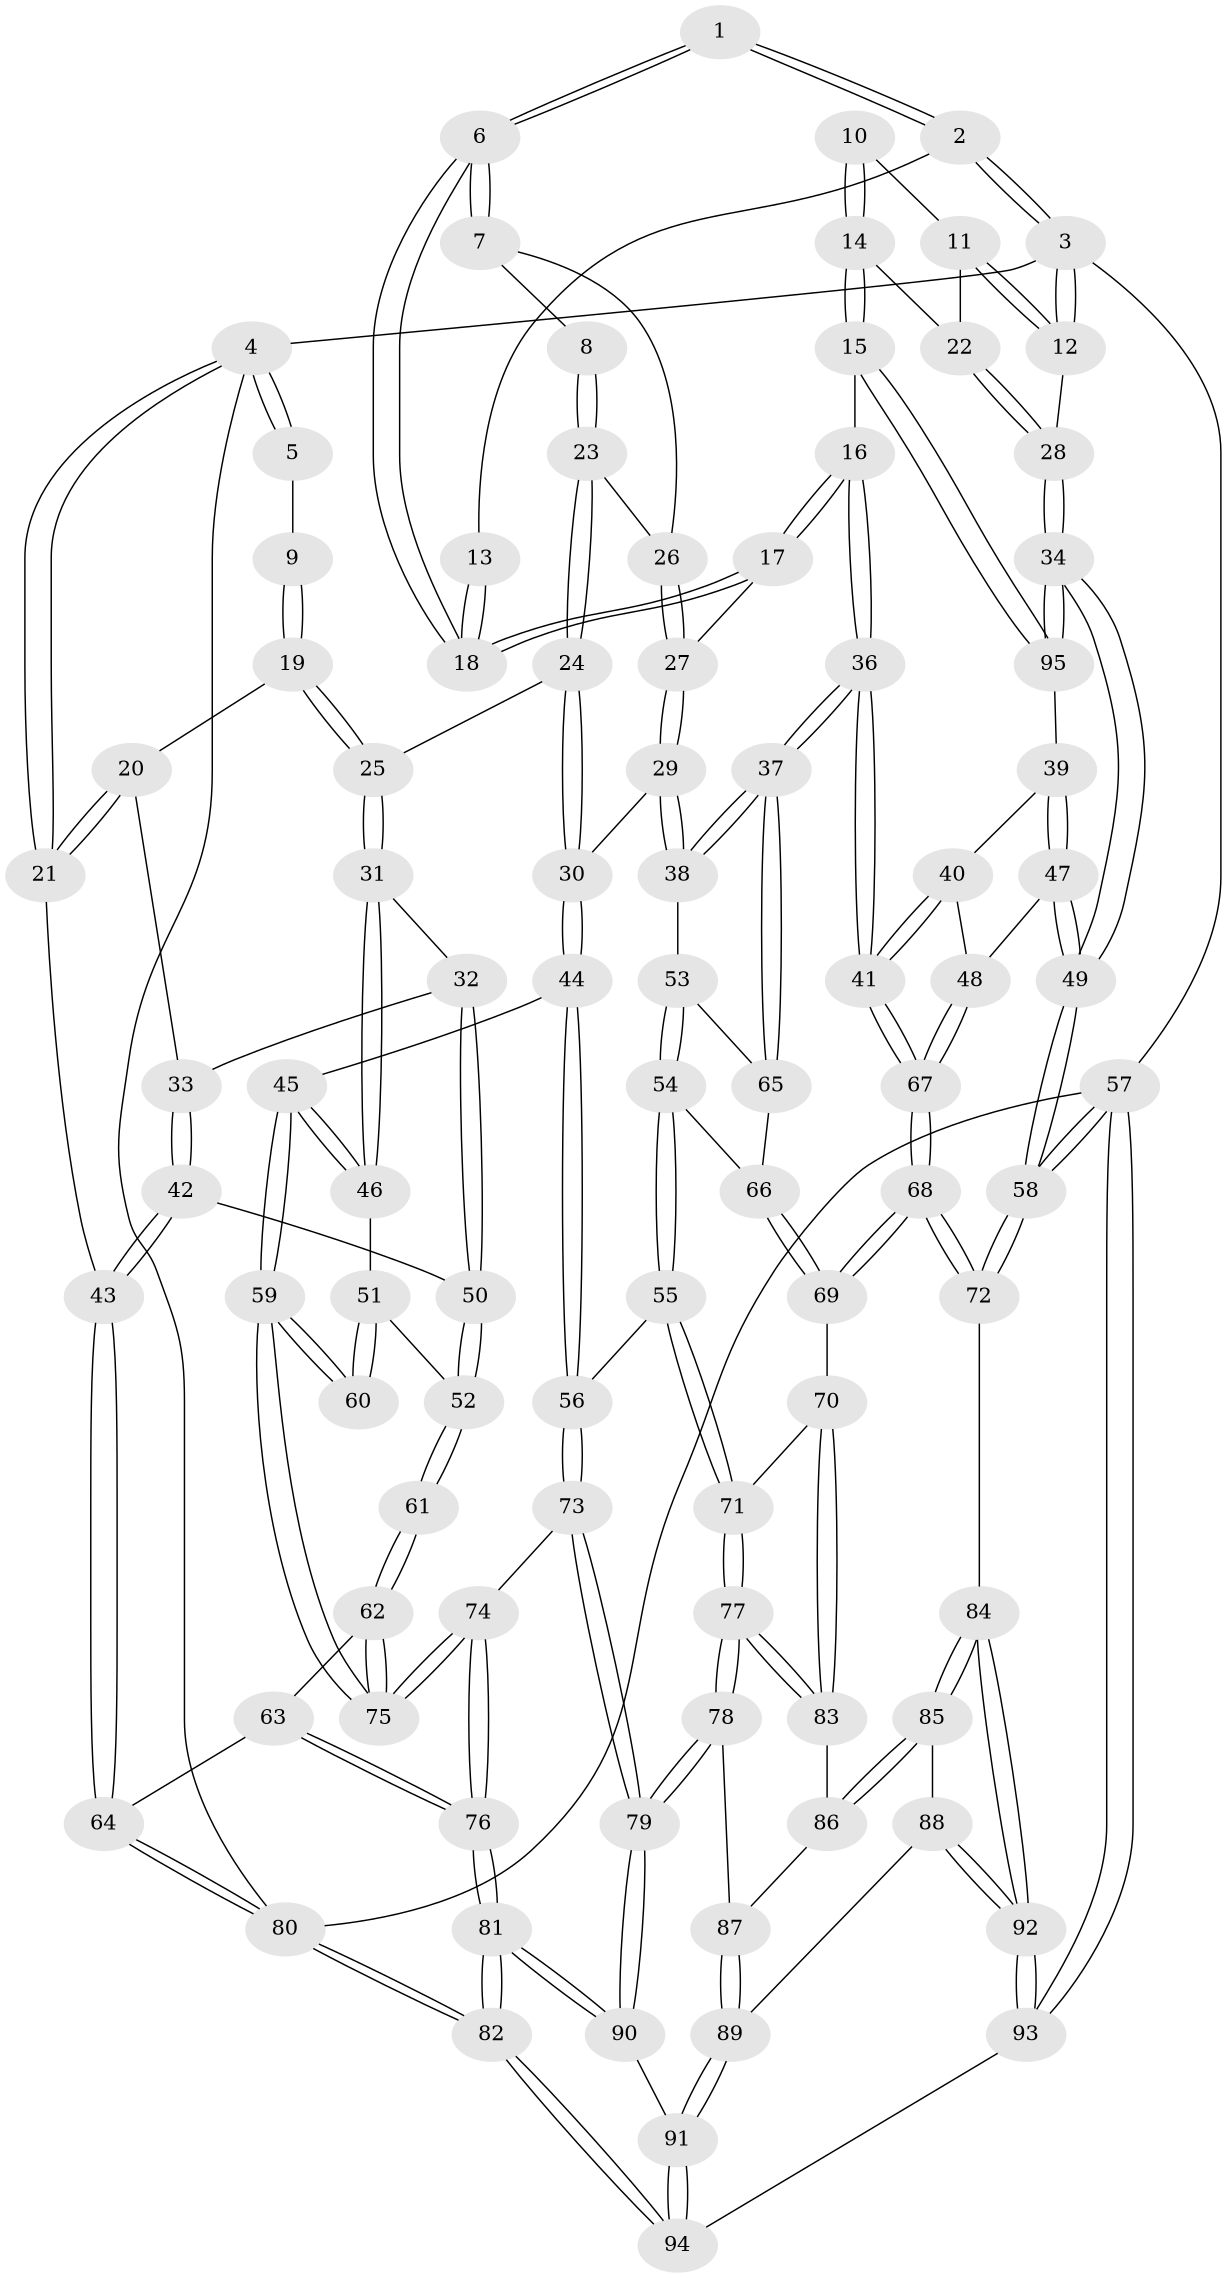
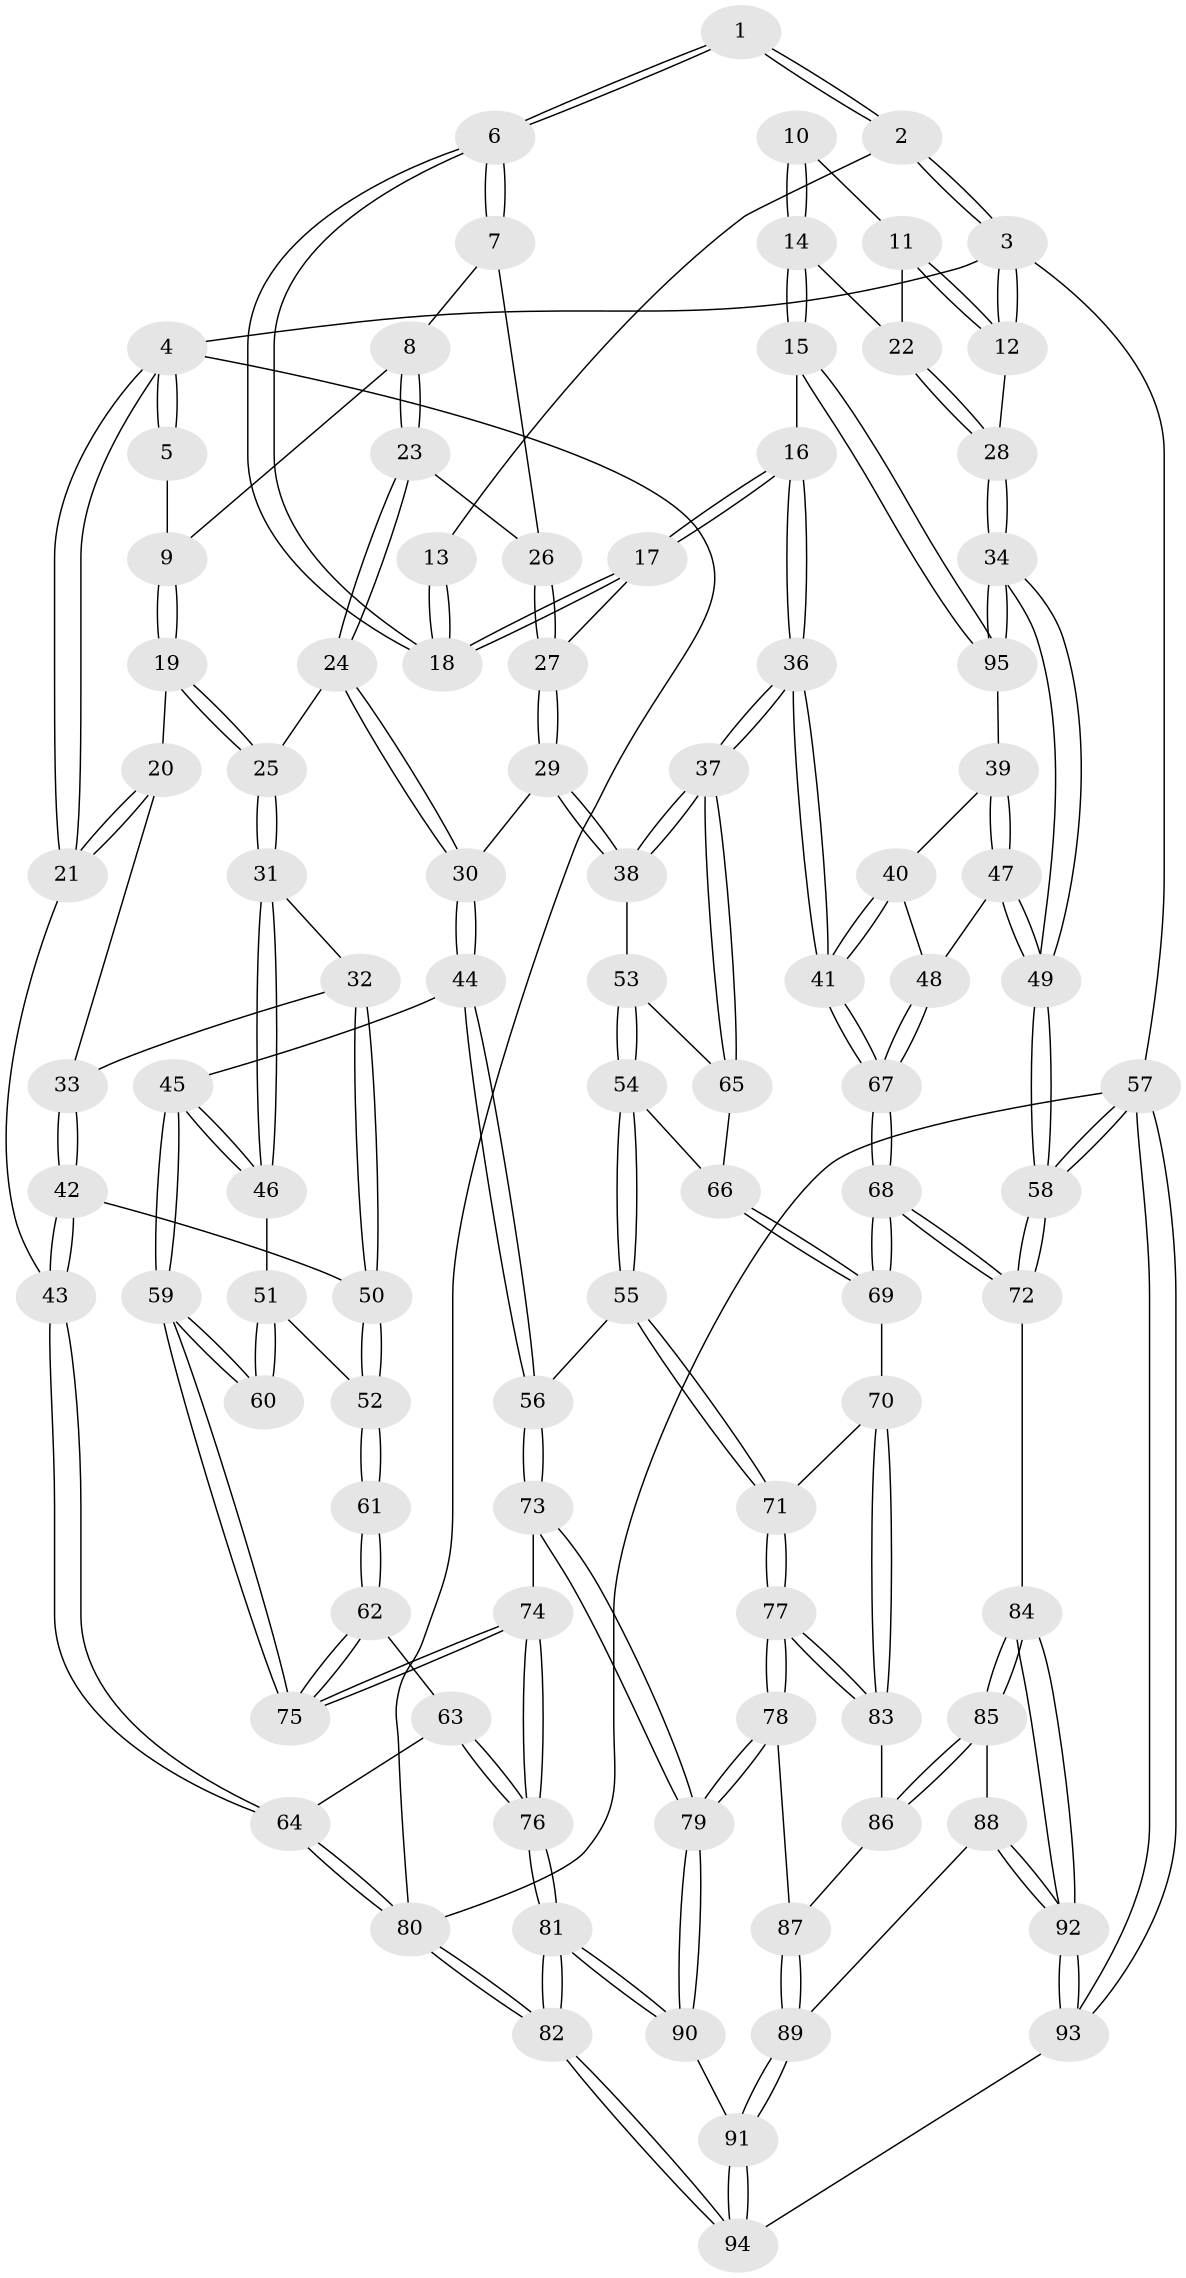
none -> (289, 454)
